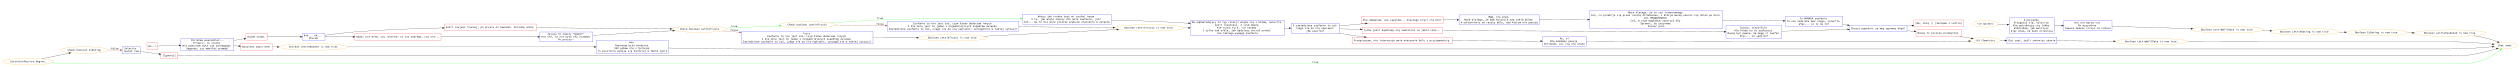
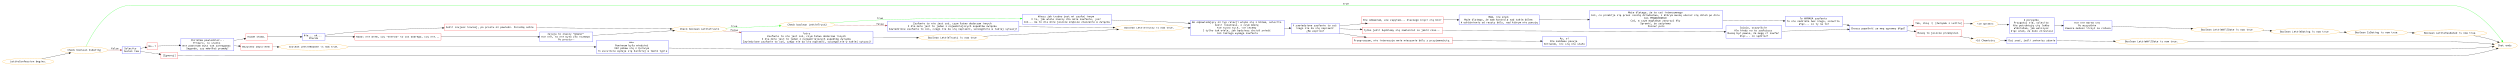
none -> (1967, 24)
(1778, 42) -> none
none -> (143, 48)
(1278, 64) -> (1291, 5)
